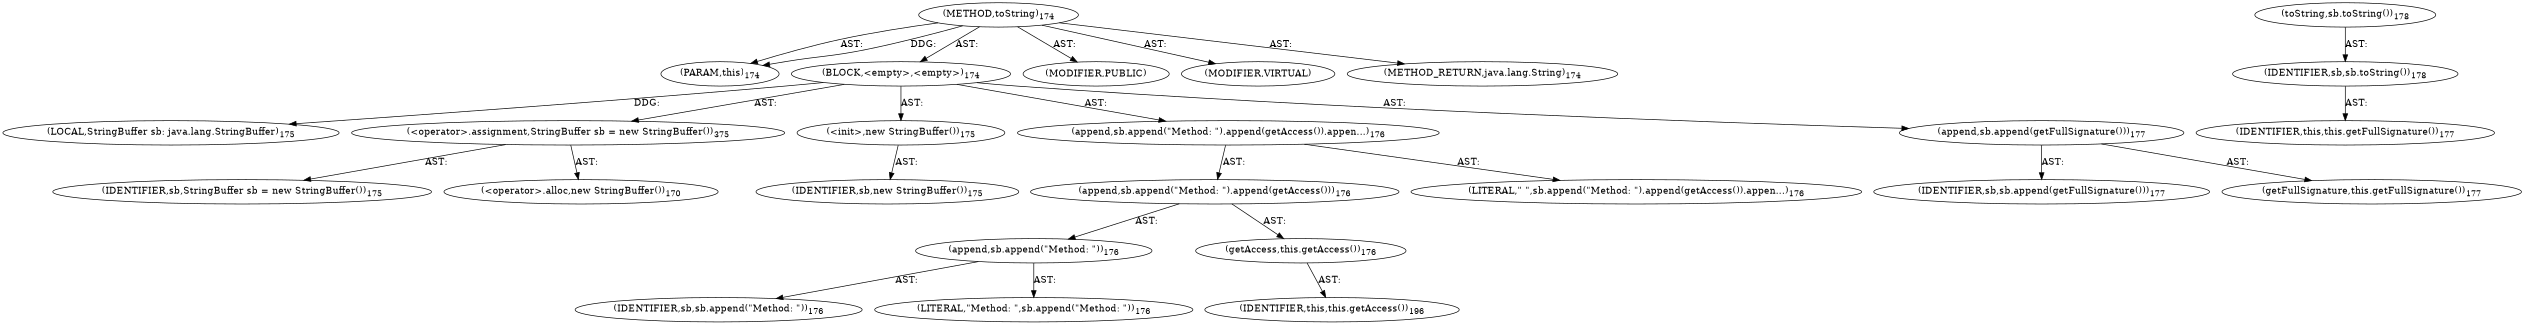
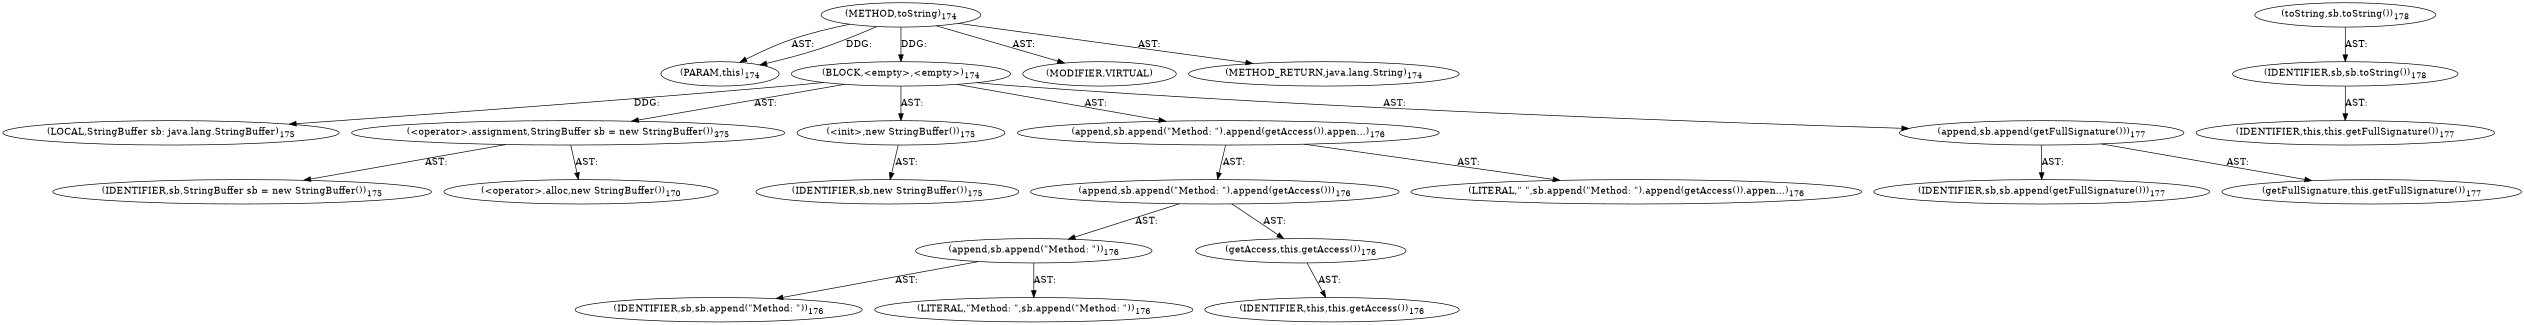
(969, 44) -> (916, 44)
(1096, 74) -> none
(1417, 309) -> (1417, 309)
